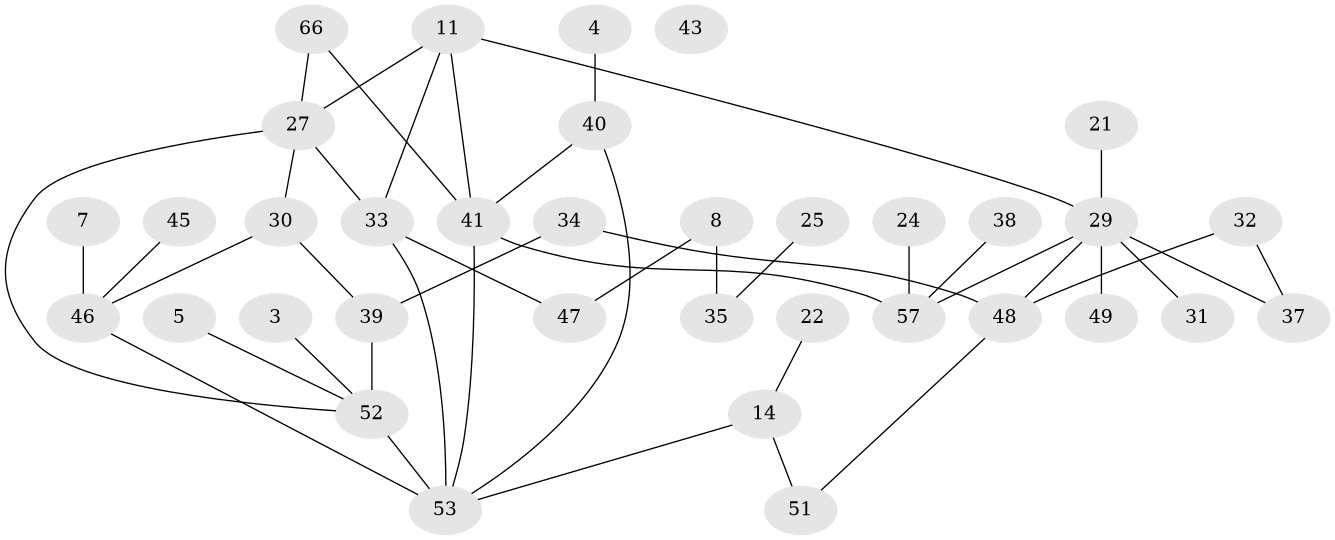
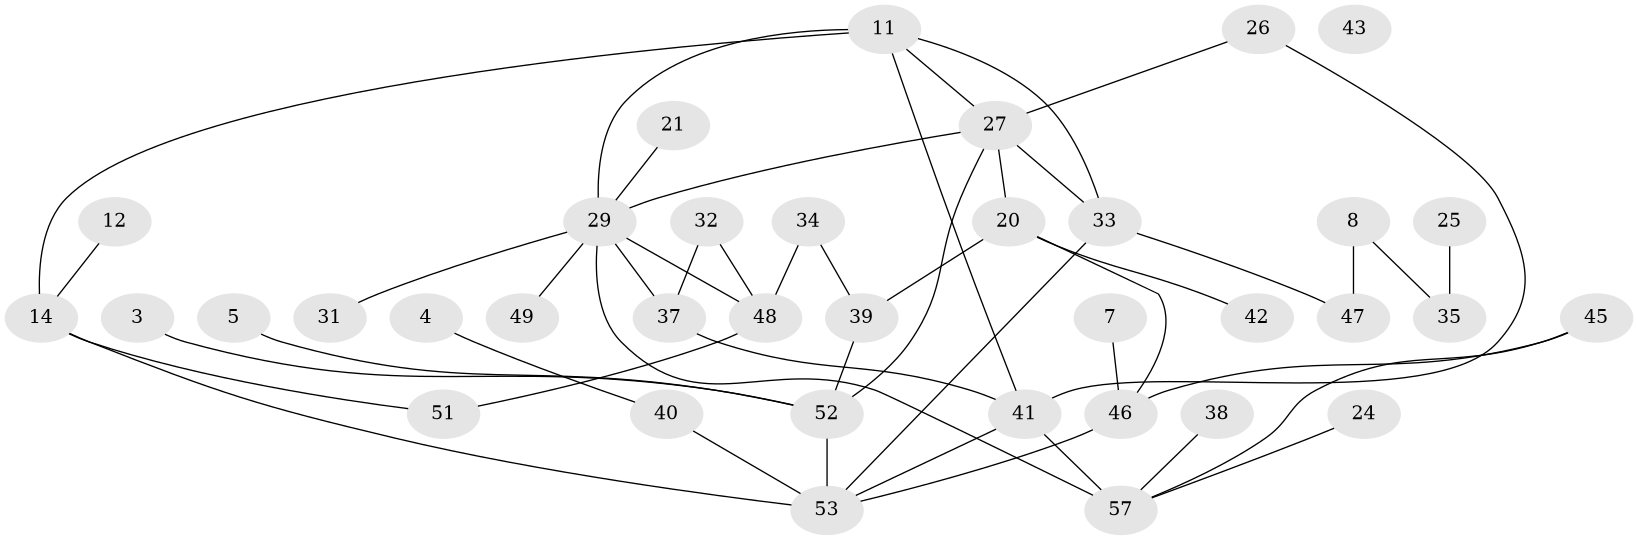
(312, 29) -> (1259, 29)
none -> (397, 86)
none -> (794, 164)
(534, 174) -> (854, 368)
(281, 222) -> (1009, 222)
(813, 318) -> (115, 222)
none -> (1257, 318)
none -> (1355, 373)
